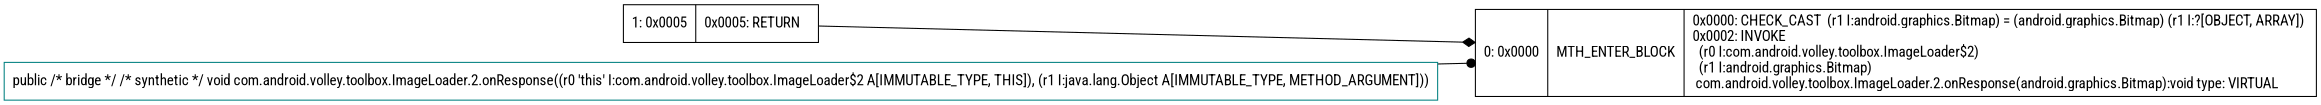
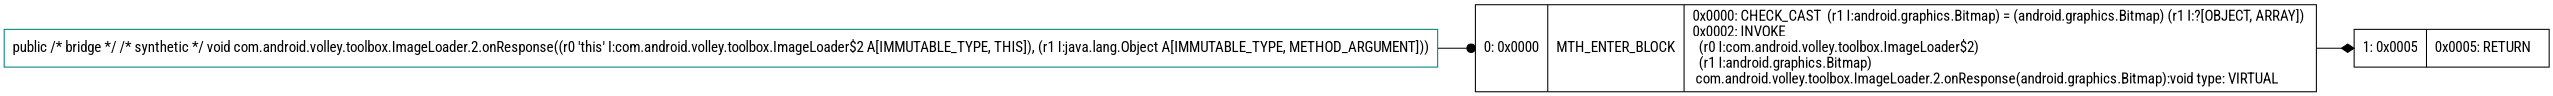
(1140, 34) -> (2329, 48)
